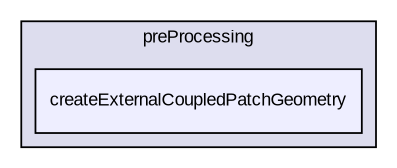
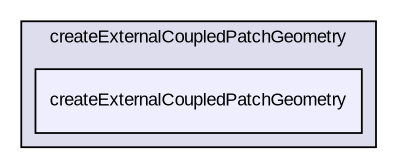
(199, 38) -> (199, 38)
